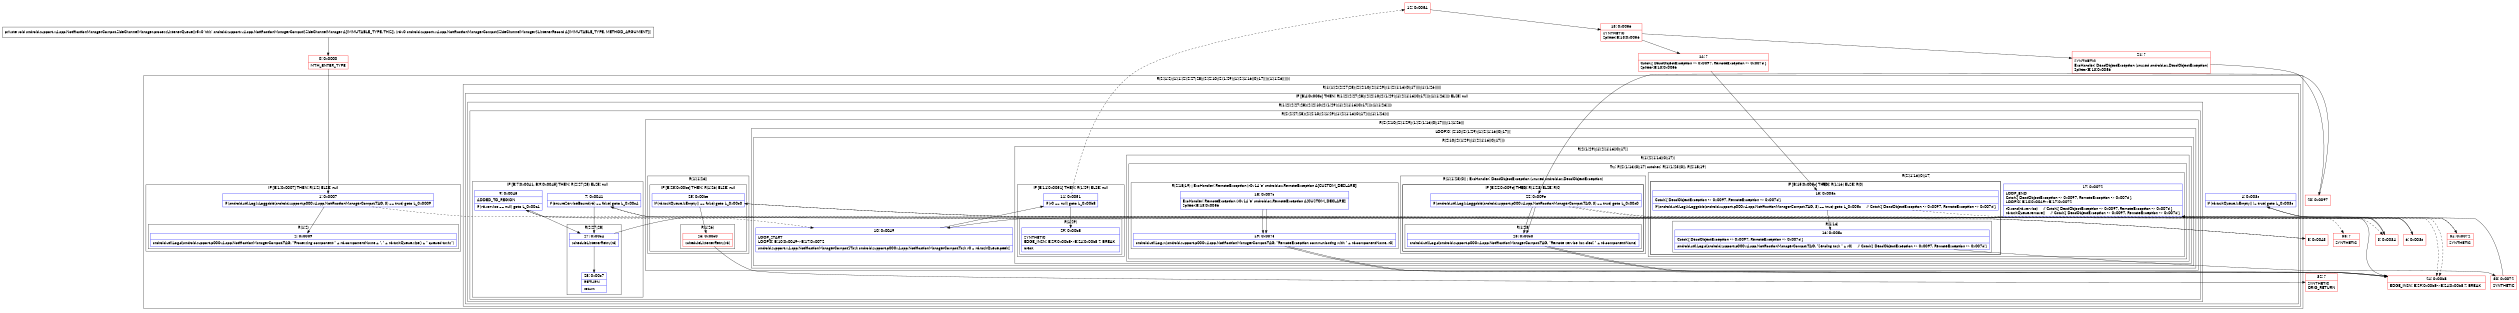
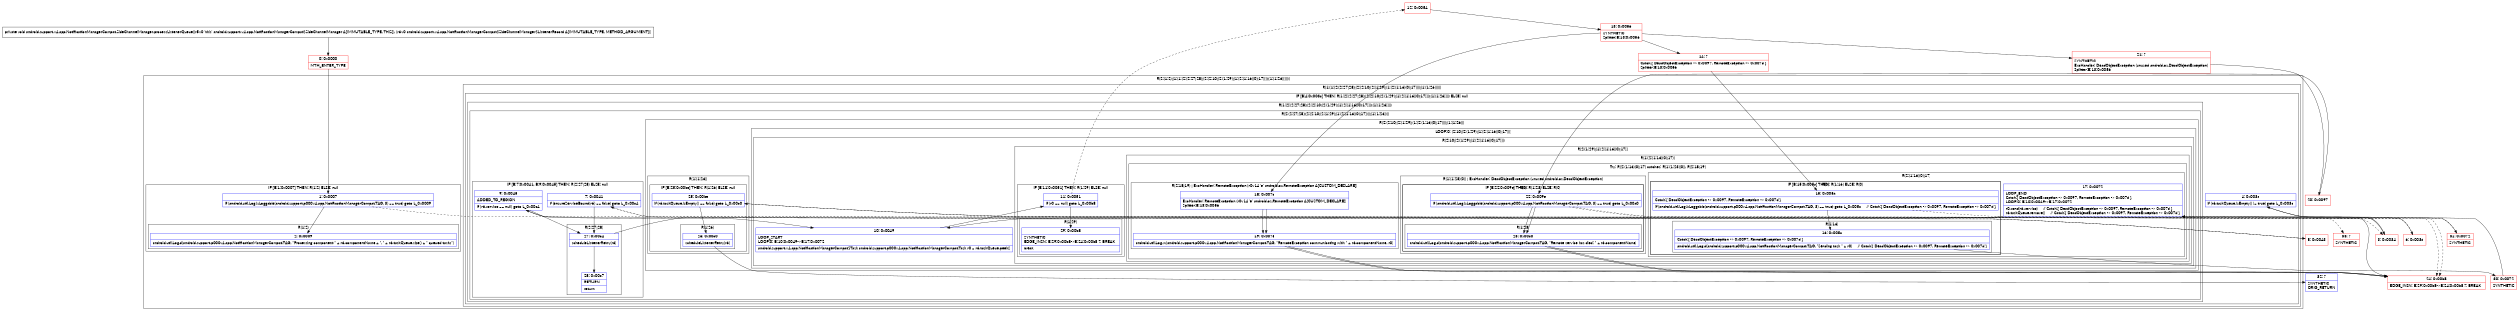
none -> (1416, 69)
(1517, 217) -> (1517, 217)
(668, 218) -> (668, 218)
(708, 240) -> (708, 240)
(2321, 283) -> (2321, 283)
